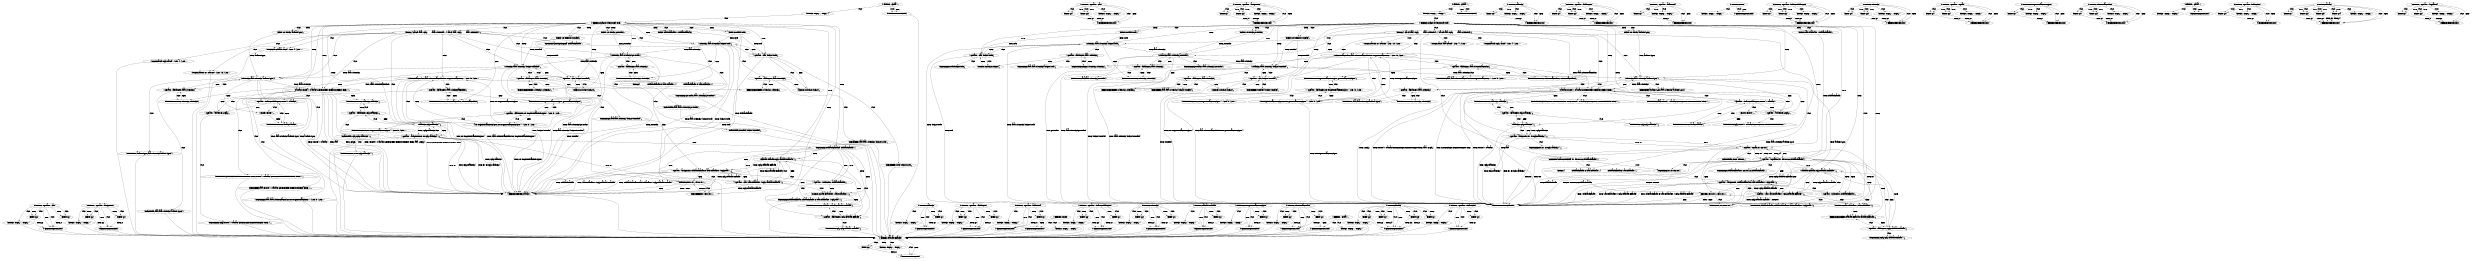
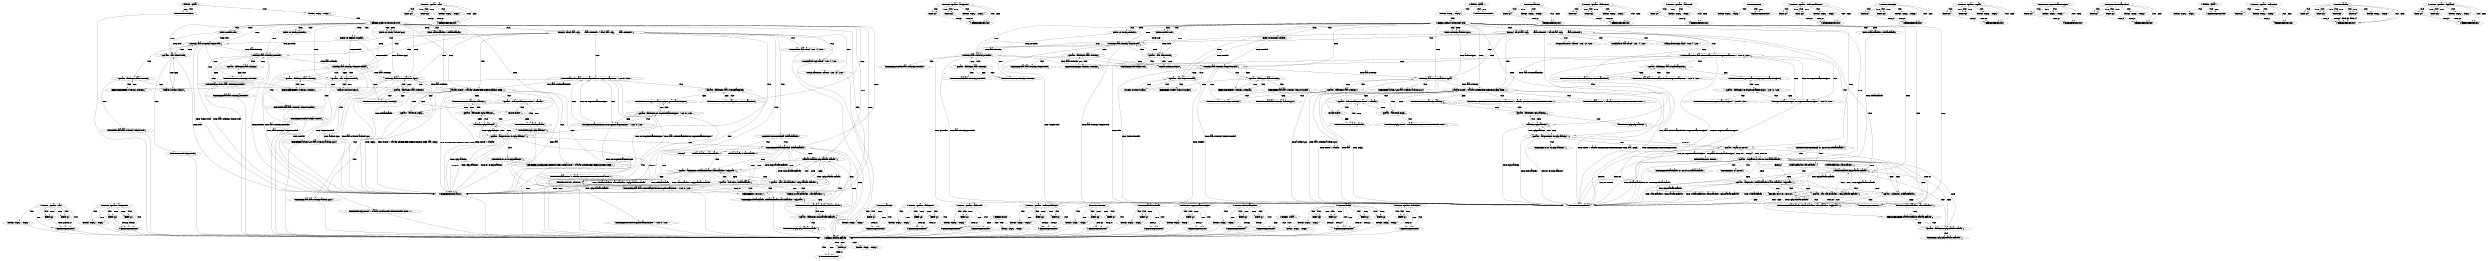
none -> (783, 142)
(1750, 154) -> (1721, 154)
(1622, 165) -> (1791, 154)
